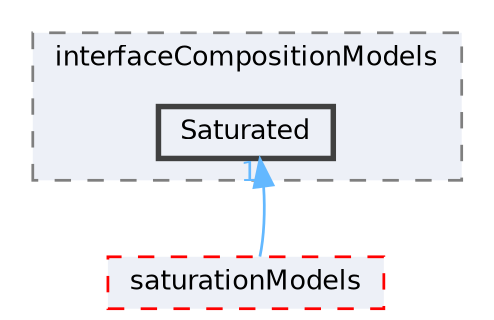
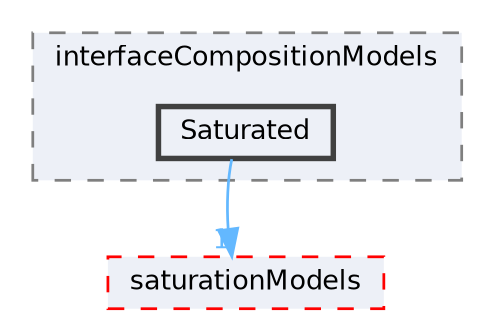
(264, 222) -> (228, 198)
